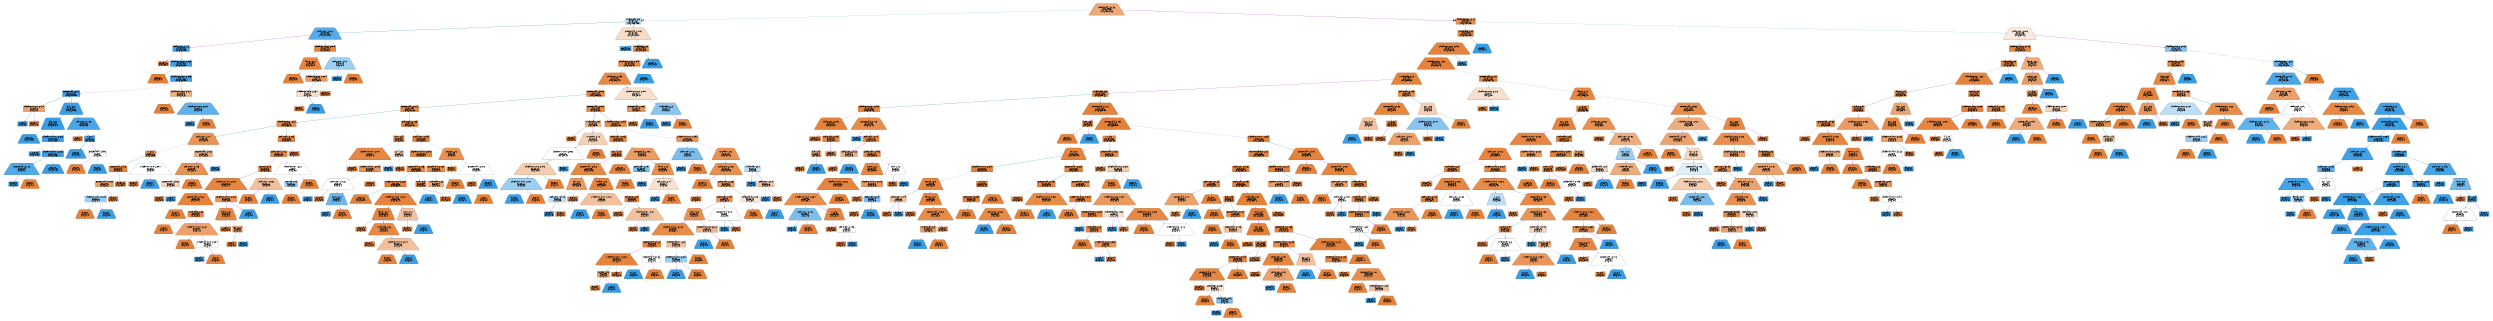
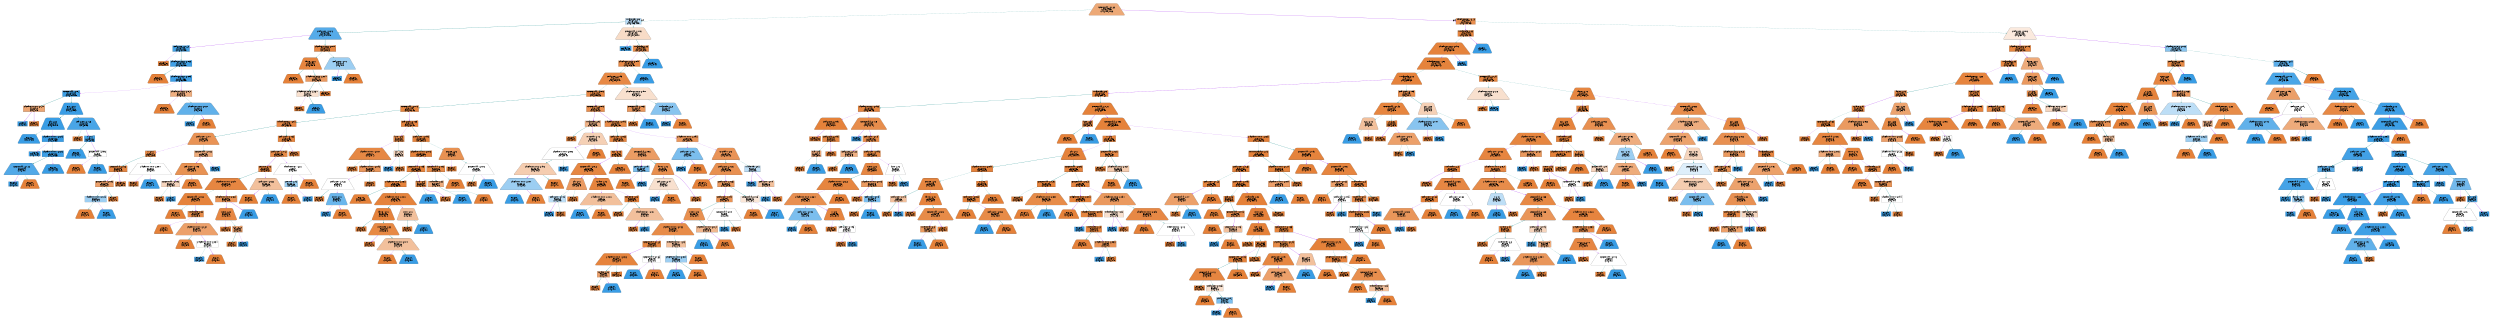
(2358, 169) -> (2358, 169)
(699, 192) -> (686, 184)
